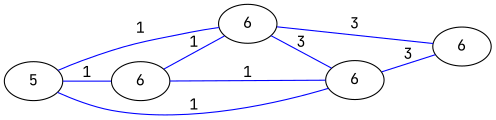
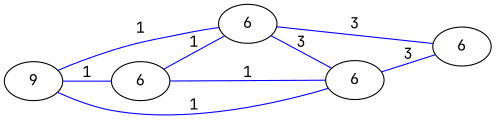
(34, 81) -> (34, 81)
